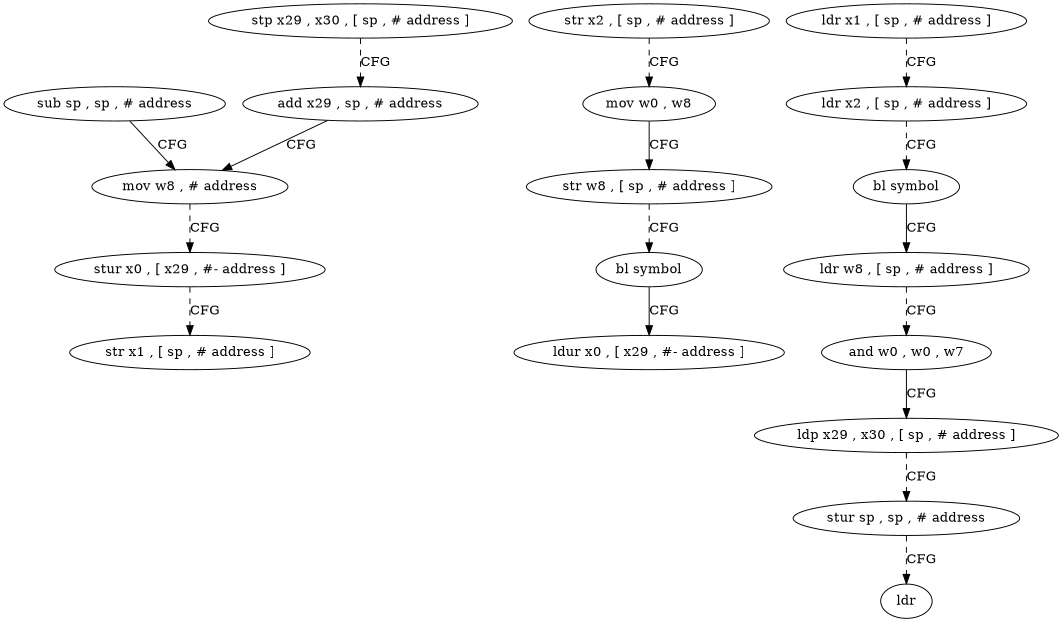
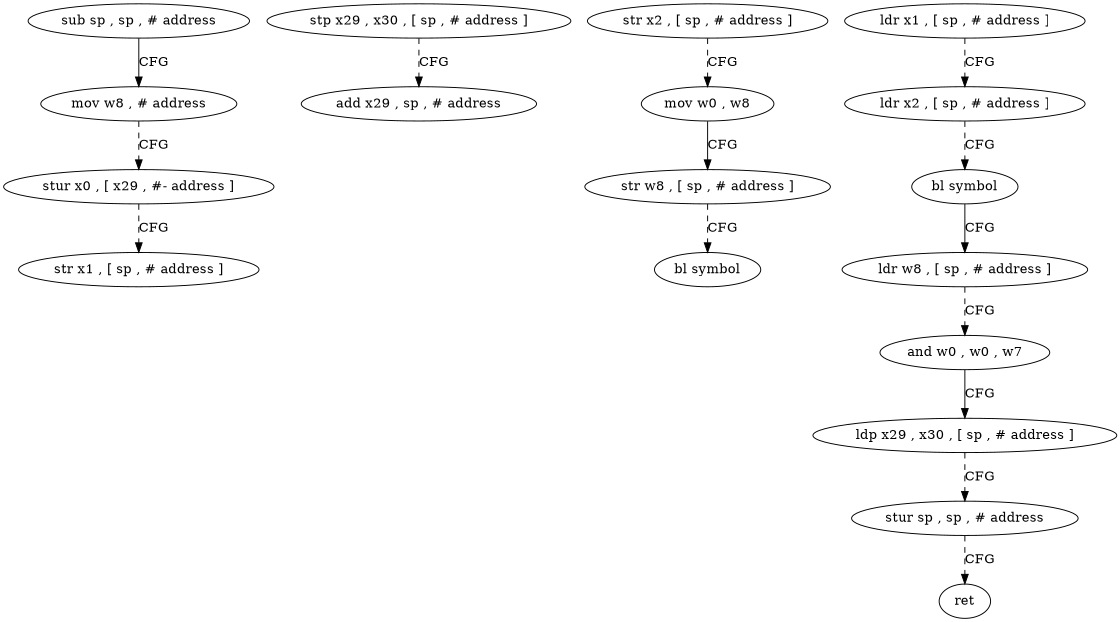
(279, 143) -> none
(649, 353) -> none
(906, 601) -> (965, 601)
